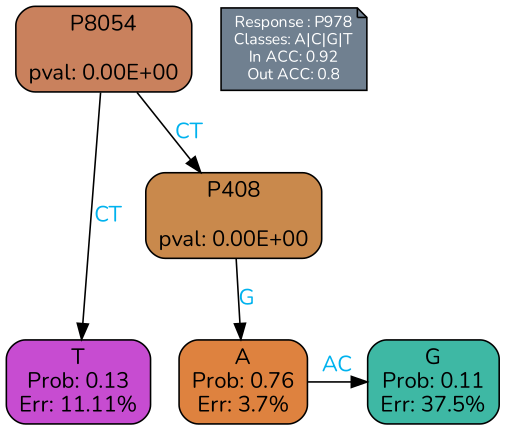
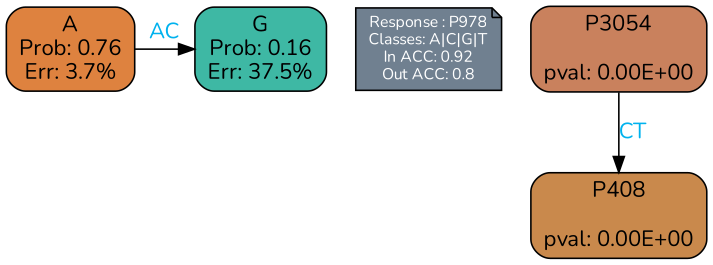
(104, 49) -> (619, 49)
(238, 291) -> none
(78, 382) -> none
(433, 382) -> (261, 49)
